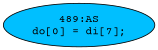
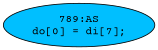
(79, 25) -> (79, 25)
